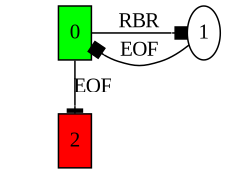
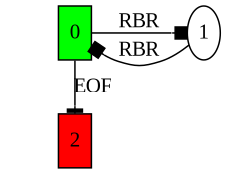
(139, 50) -> (139, 50)
